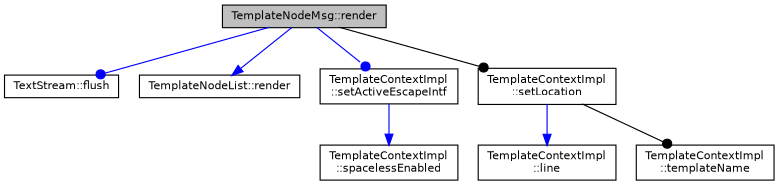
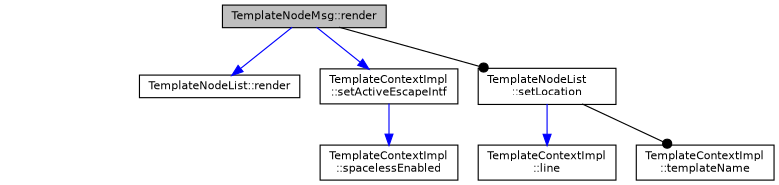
(338, 45) -> (338, 45)
(62, 86) -> none
(547, 86) -> (547, 86)
